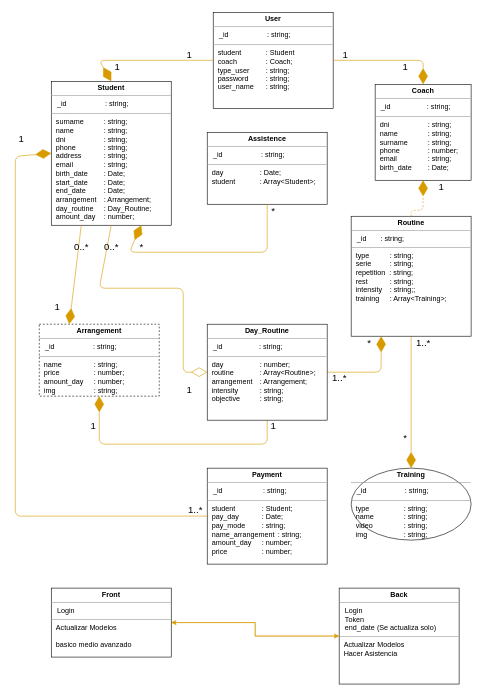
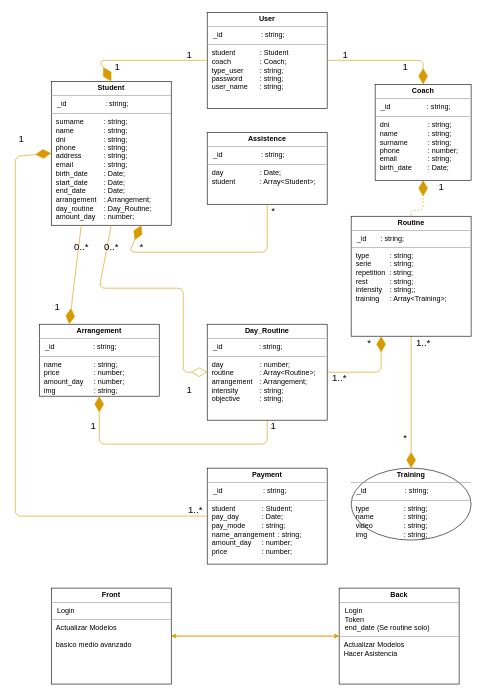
(273, 60) -> (267, 60)
(99, 360) -> (99, 360)
(390, 614) -> (387, 614)
(111, 623) -> (111, 636)
